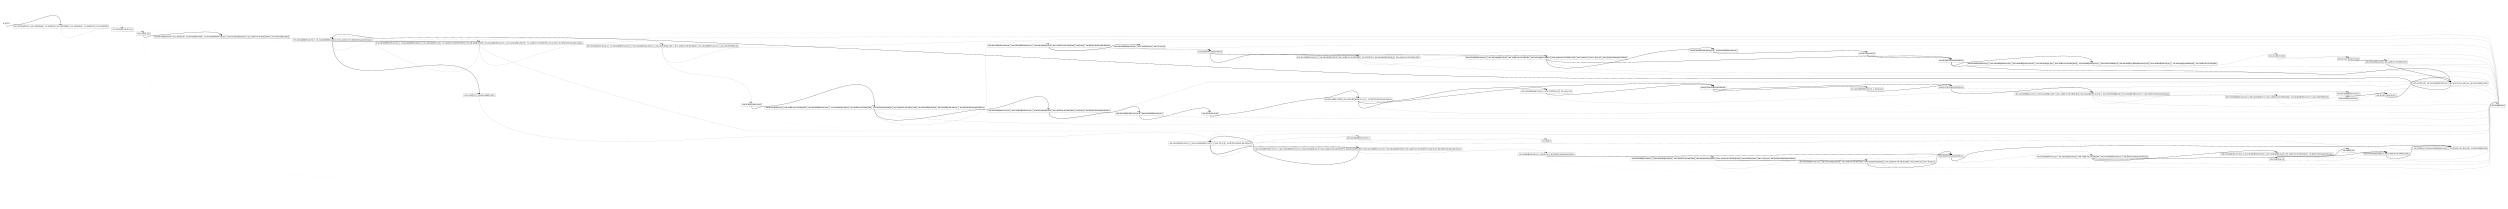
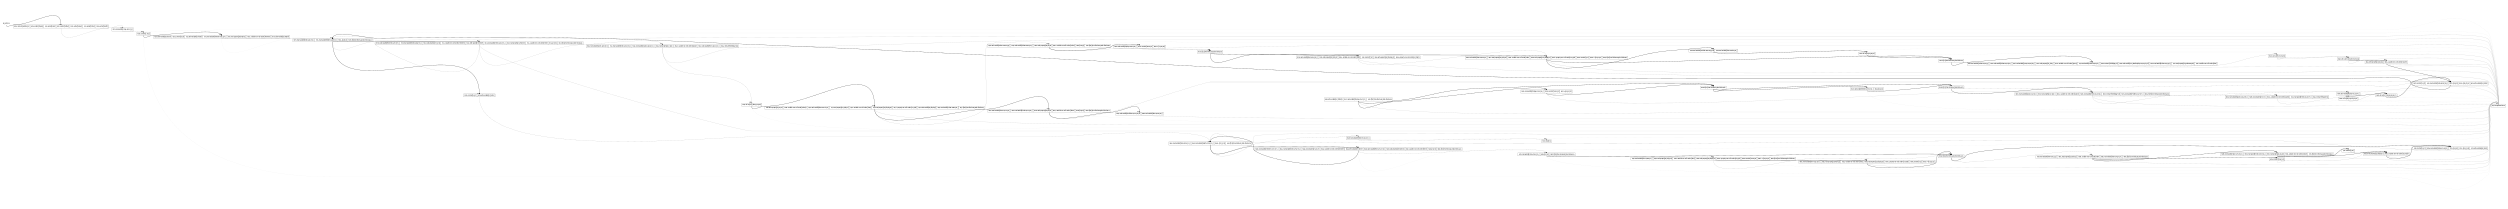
(2202, 71) -> none
(1210, 114) -> none
